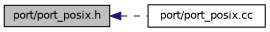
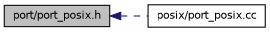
(207, 16) -> (207, 16)
